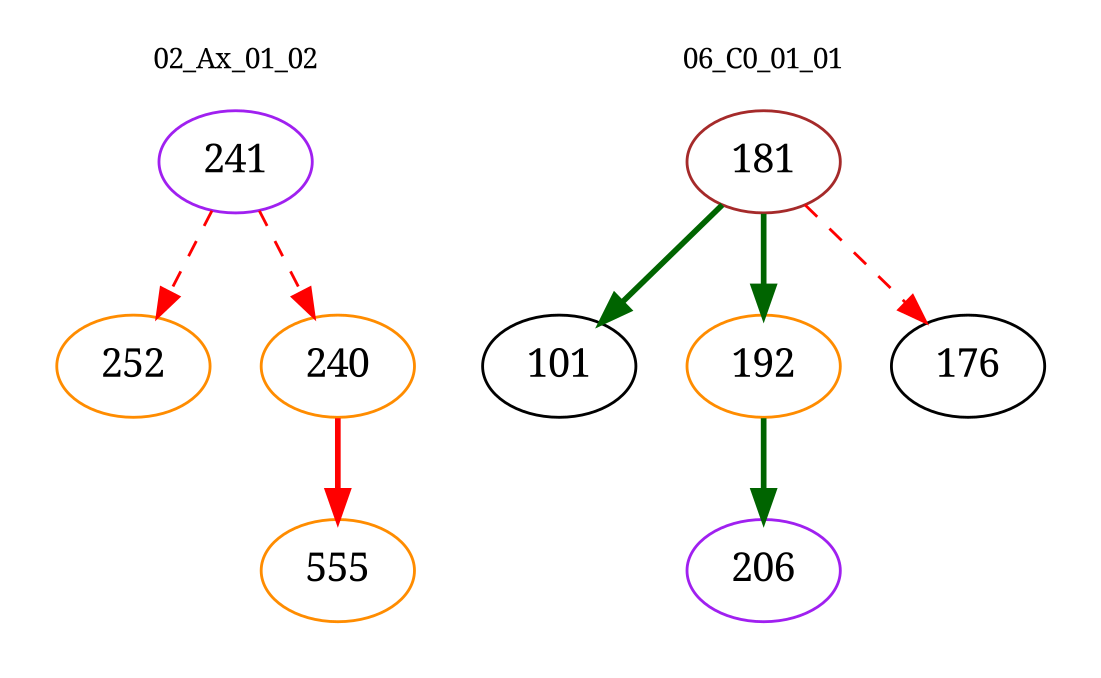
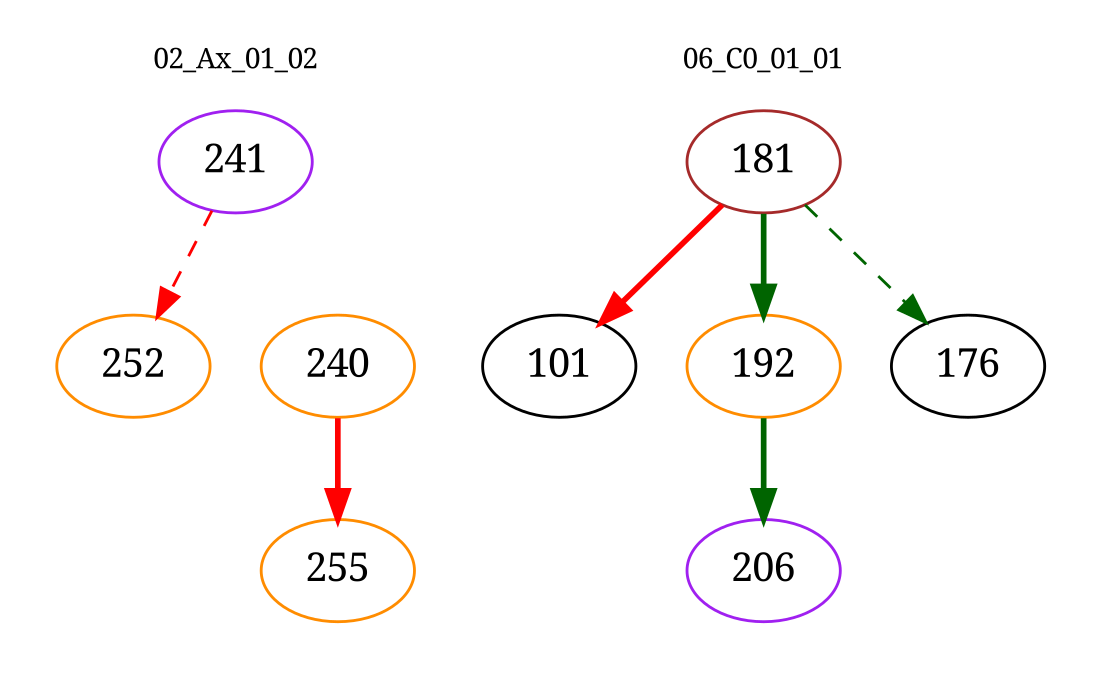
(280, 251) -> none
(672, 254) -> (672, 254)
(855, 254) -> (855, 254)
(338, 571) -> (338, 571)
